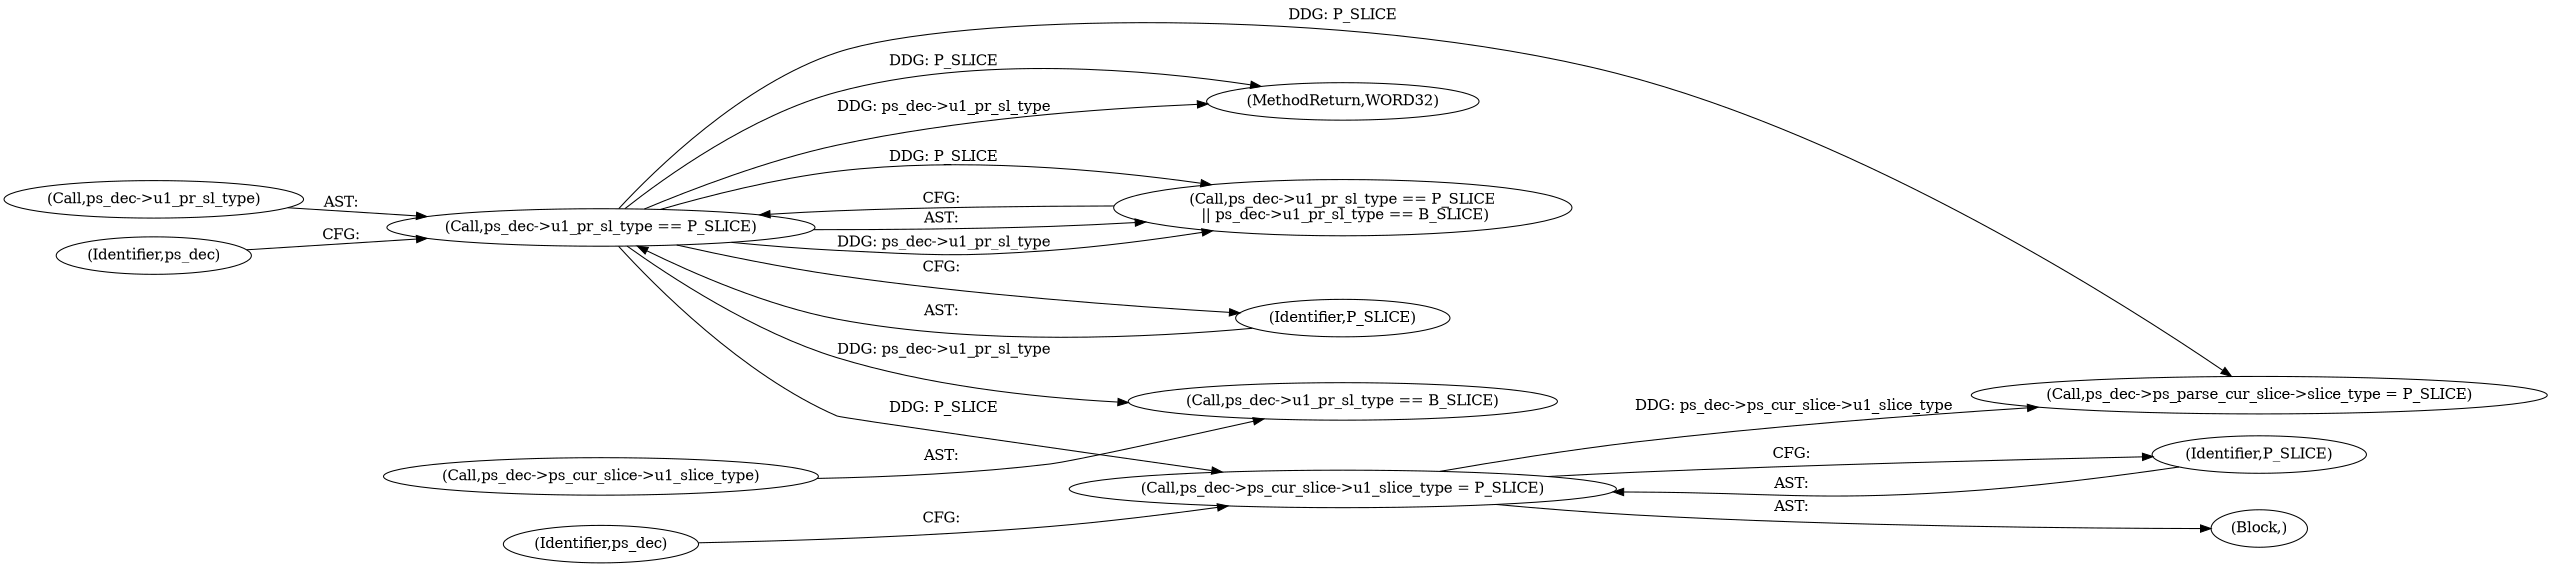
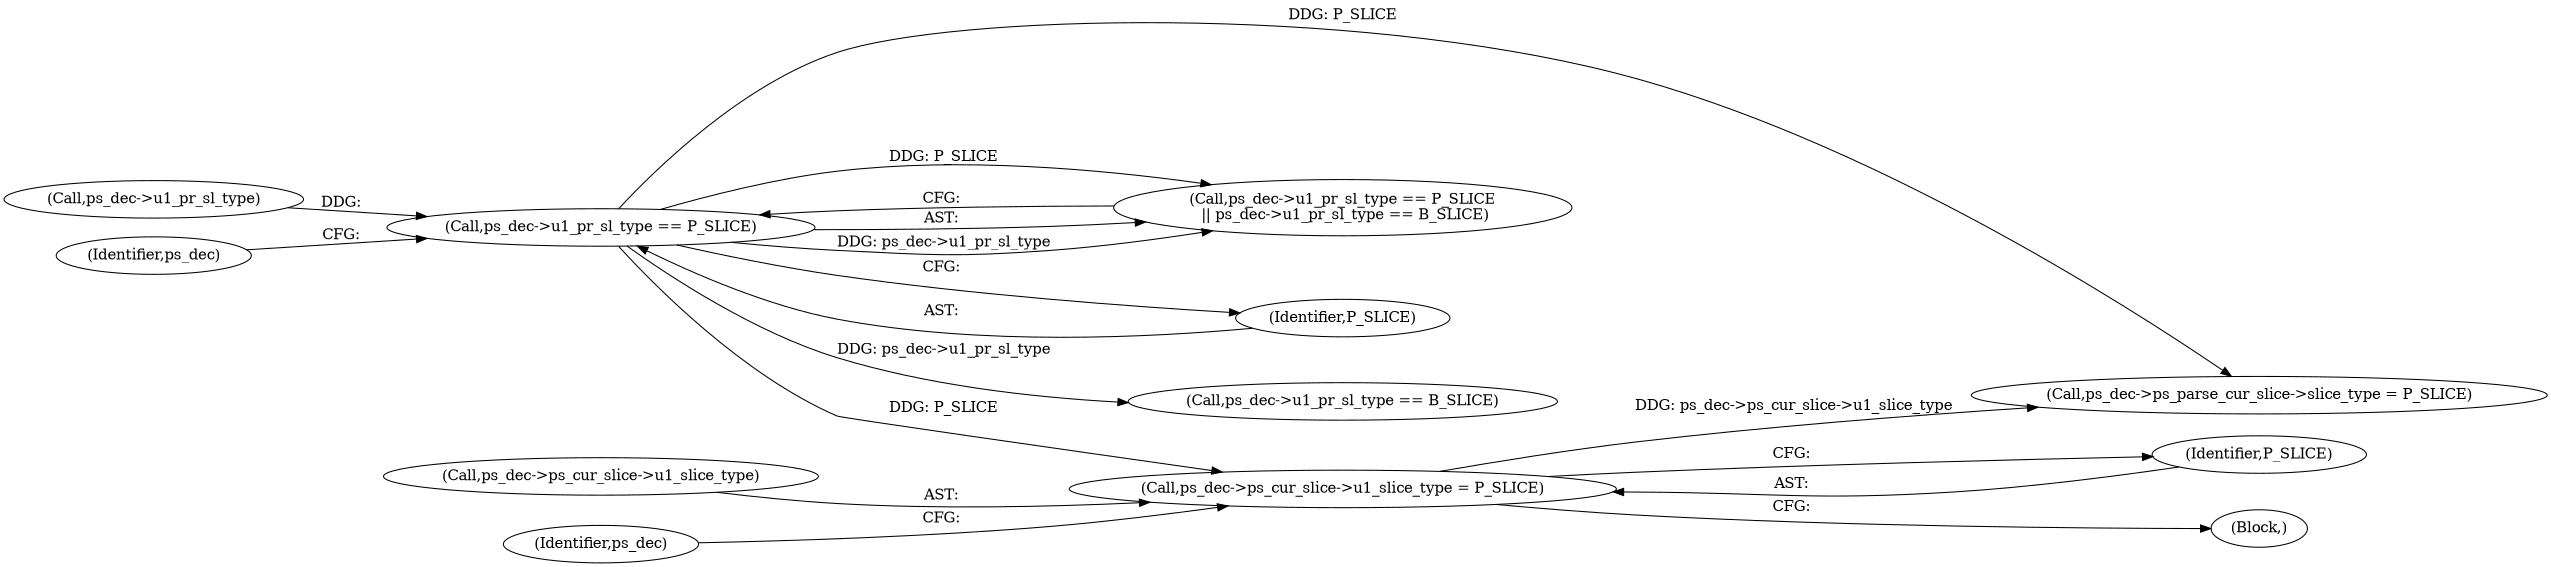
(1343, 101) -> none
(344, 203) -> (344, 203)
(1037, 465) -> (928, 507)
(1794, 507) -> (1794, 507)
